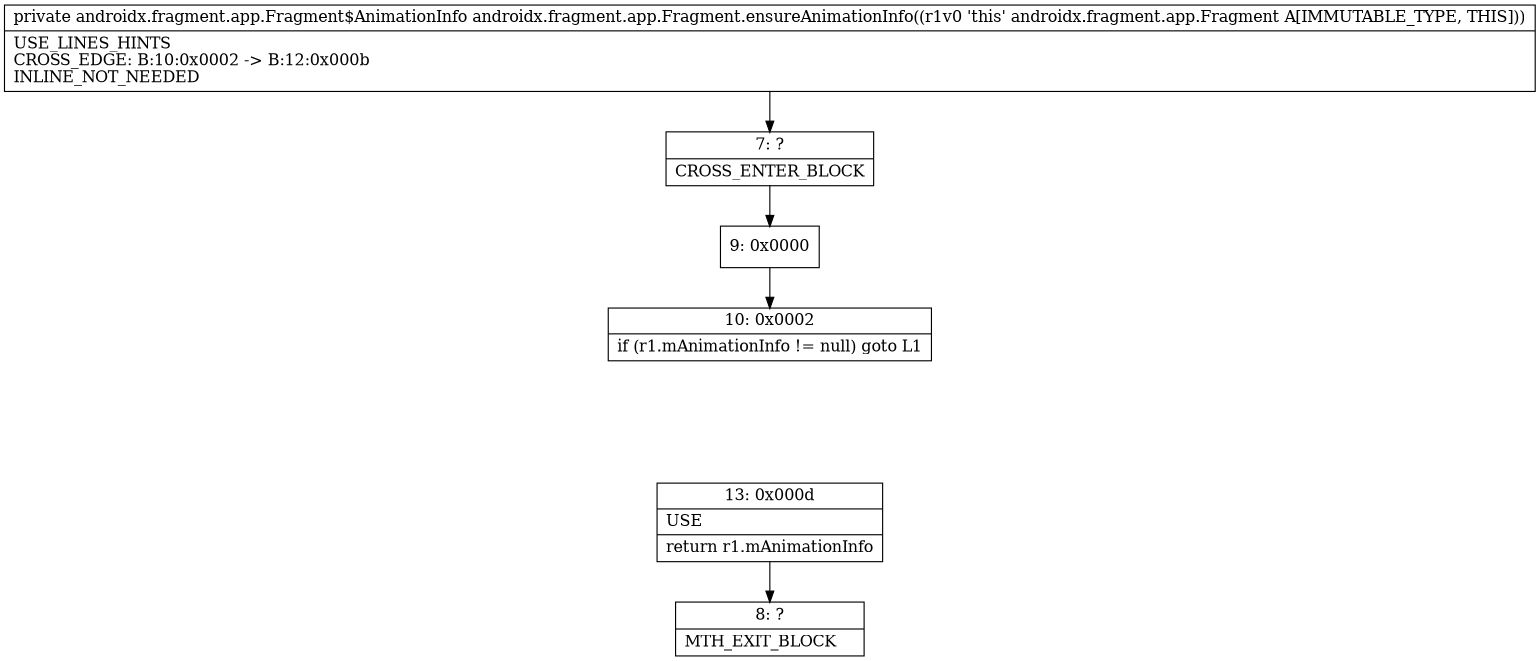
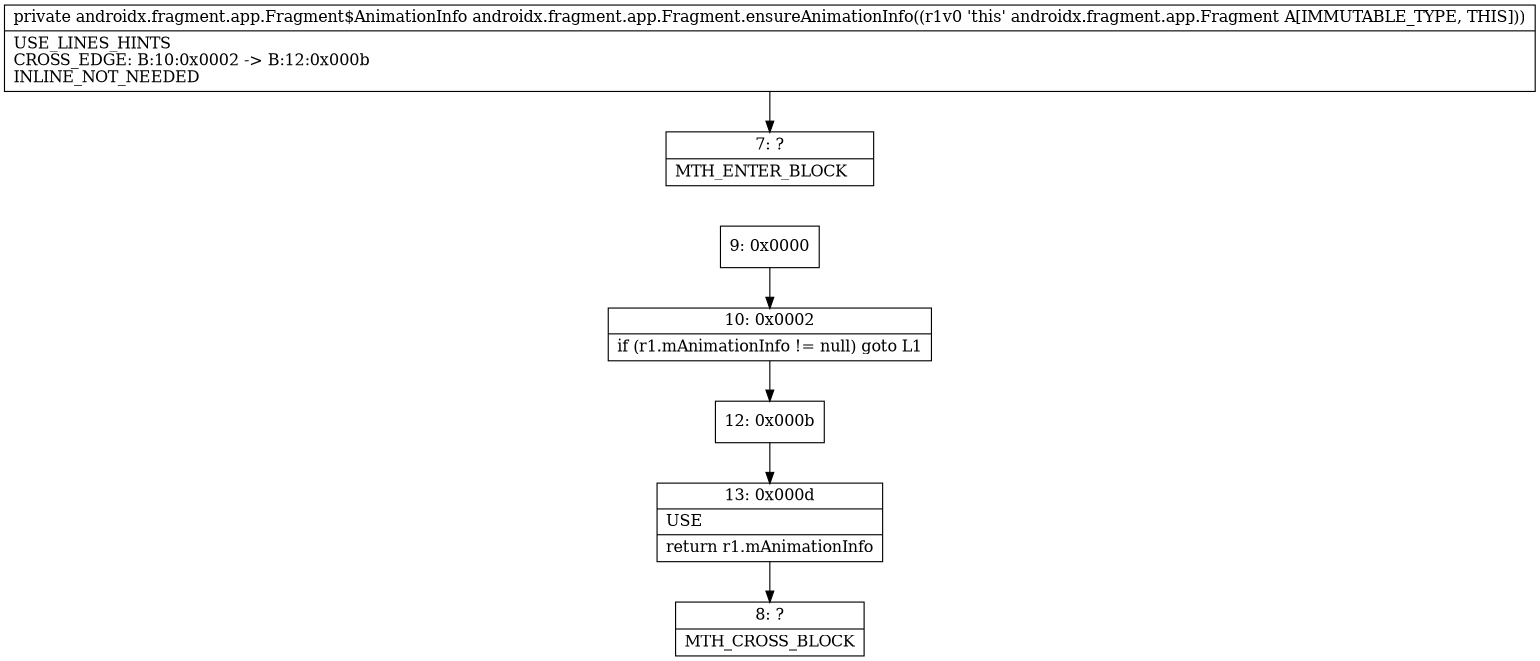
(770, 172) -> (761, 172)
(770, 200) -> none
none -> (770, 422)
(761, 642) -> (770, 642)
